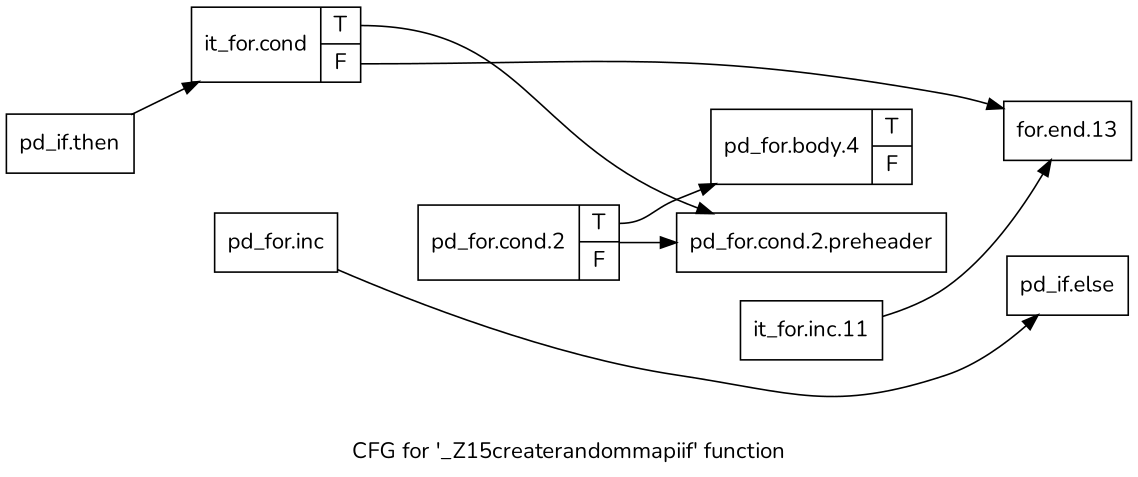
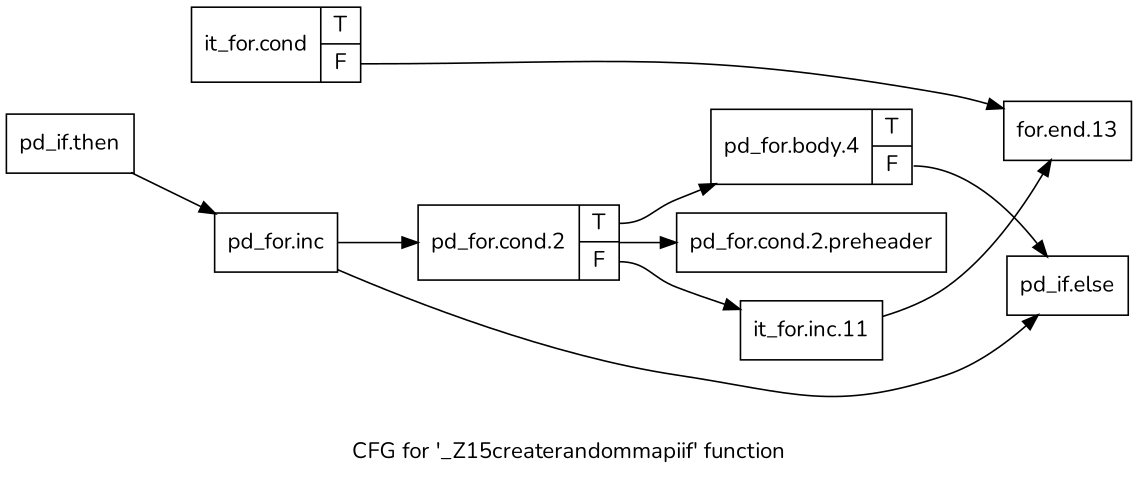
(536, 100) -> none
(158, 102) -> (166, 190)
none -> (983, 191)
none -> (370, 243)
none -> (671, 285)
